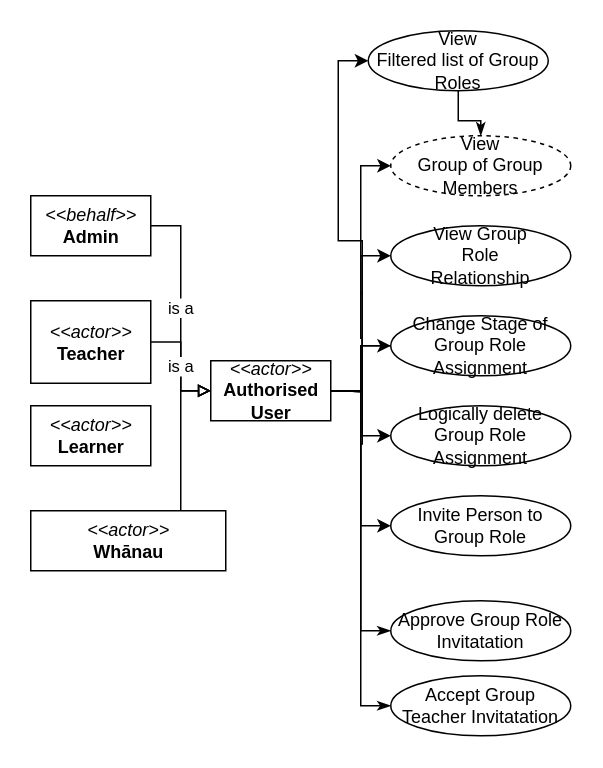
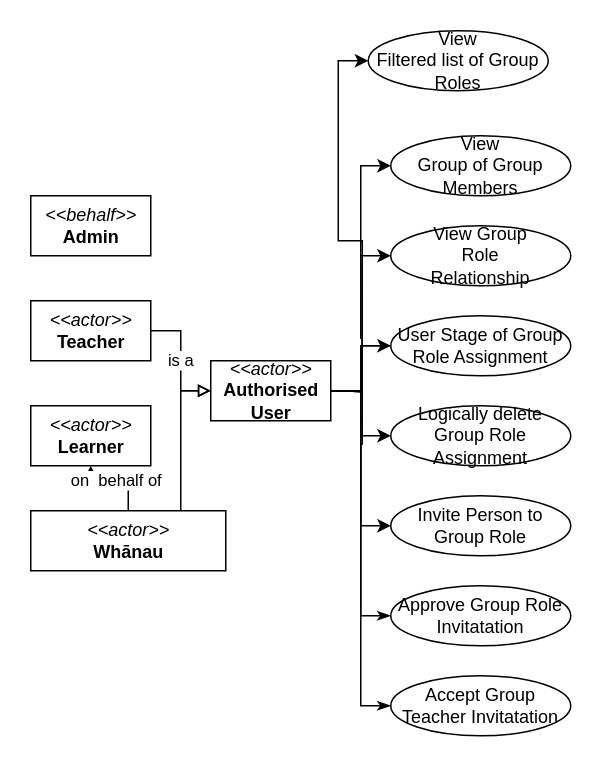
(458, 119) -> none
(481, 166) -> (481, 166)
(181, 247) -> none
(91, 342) -> (91, 331)
(481, 346) -> (481, 346)
none -> (128, 481)
(481, 631) -> (481, 616)
